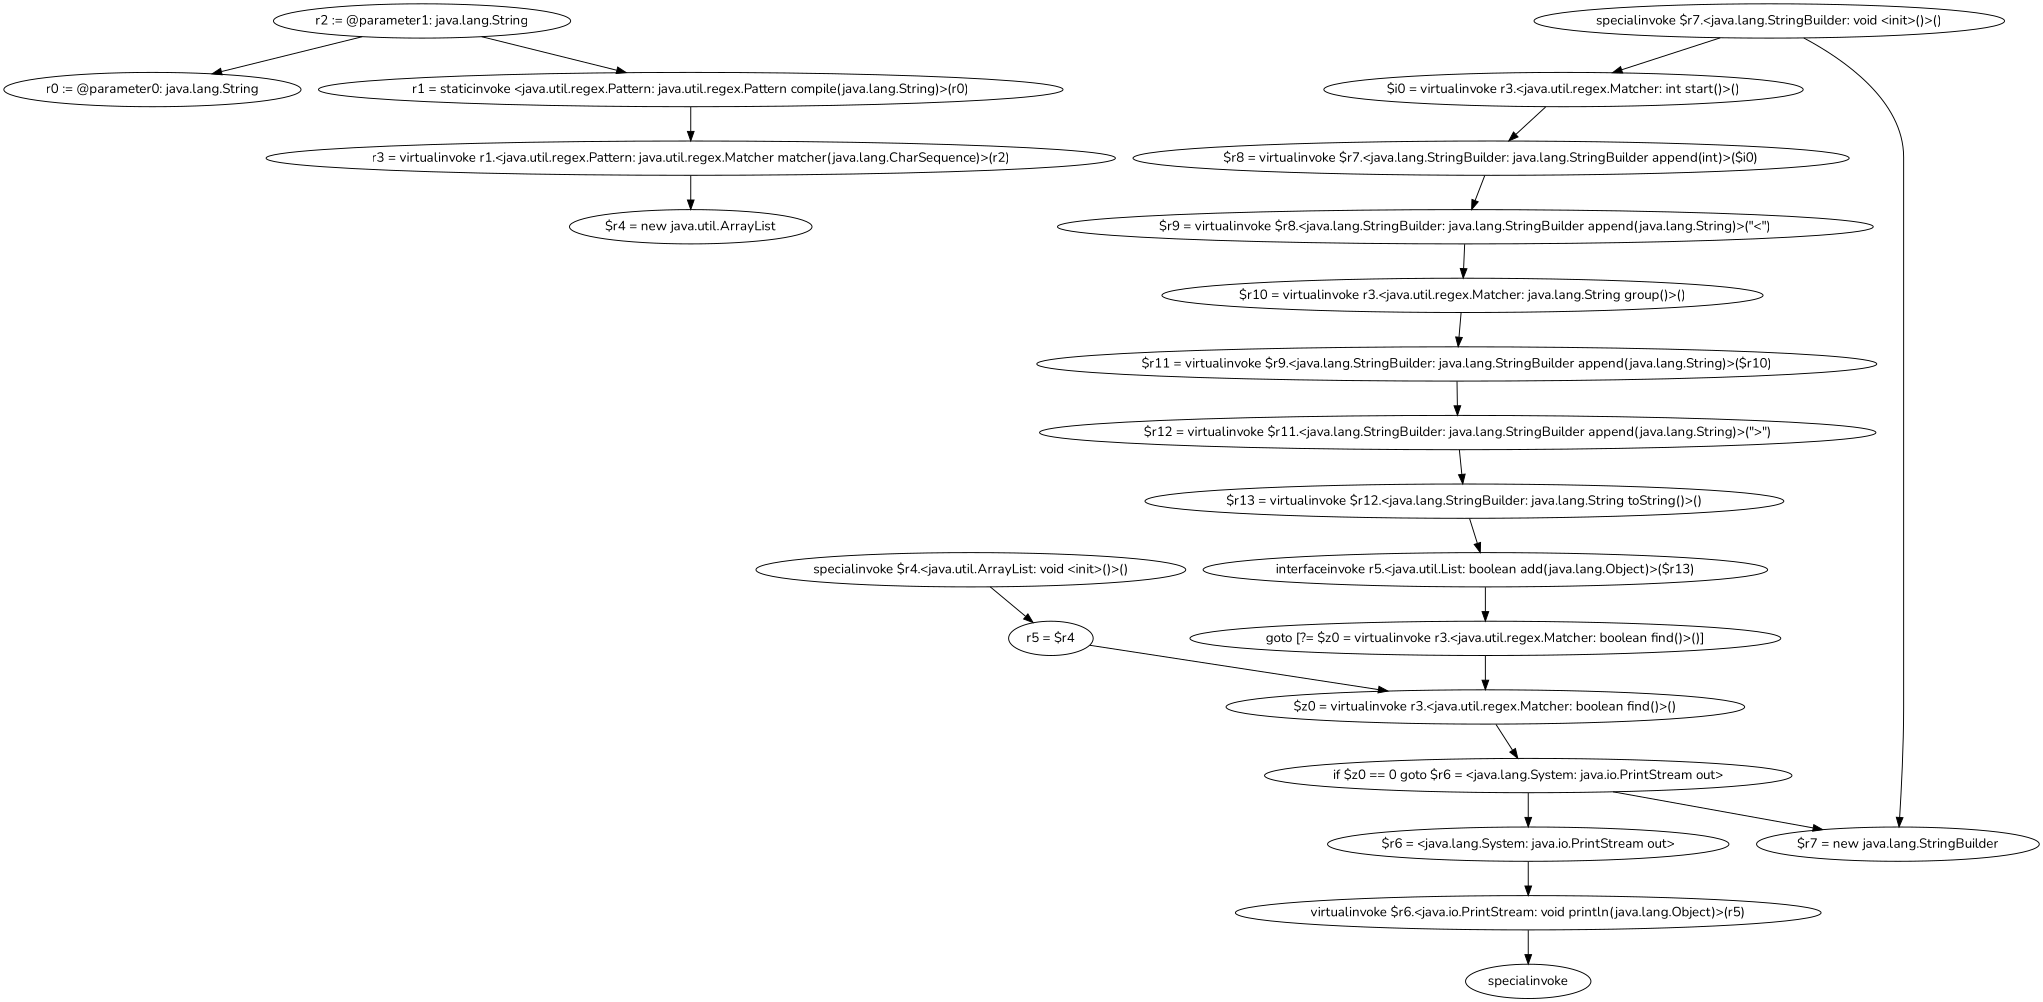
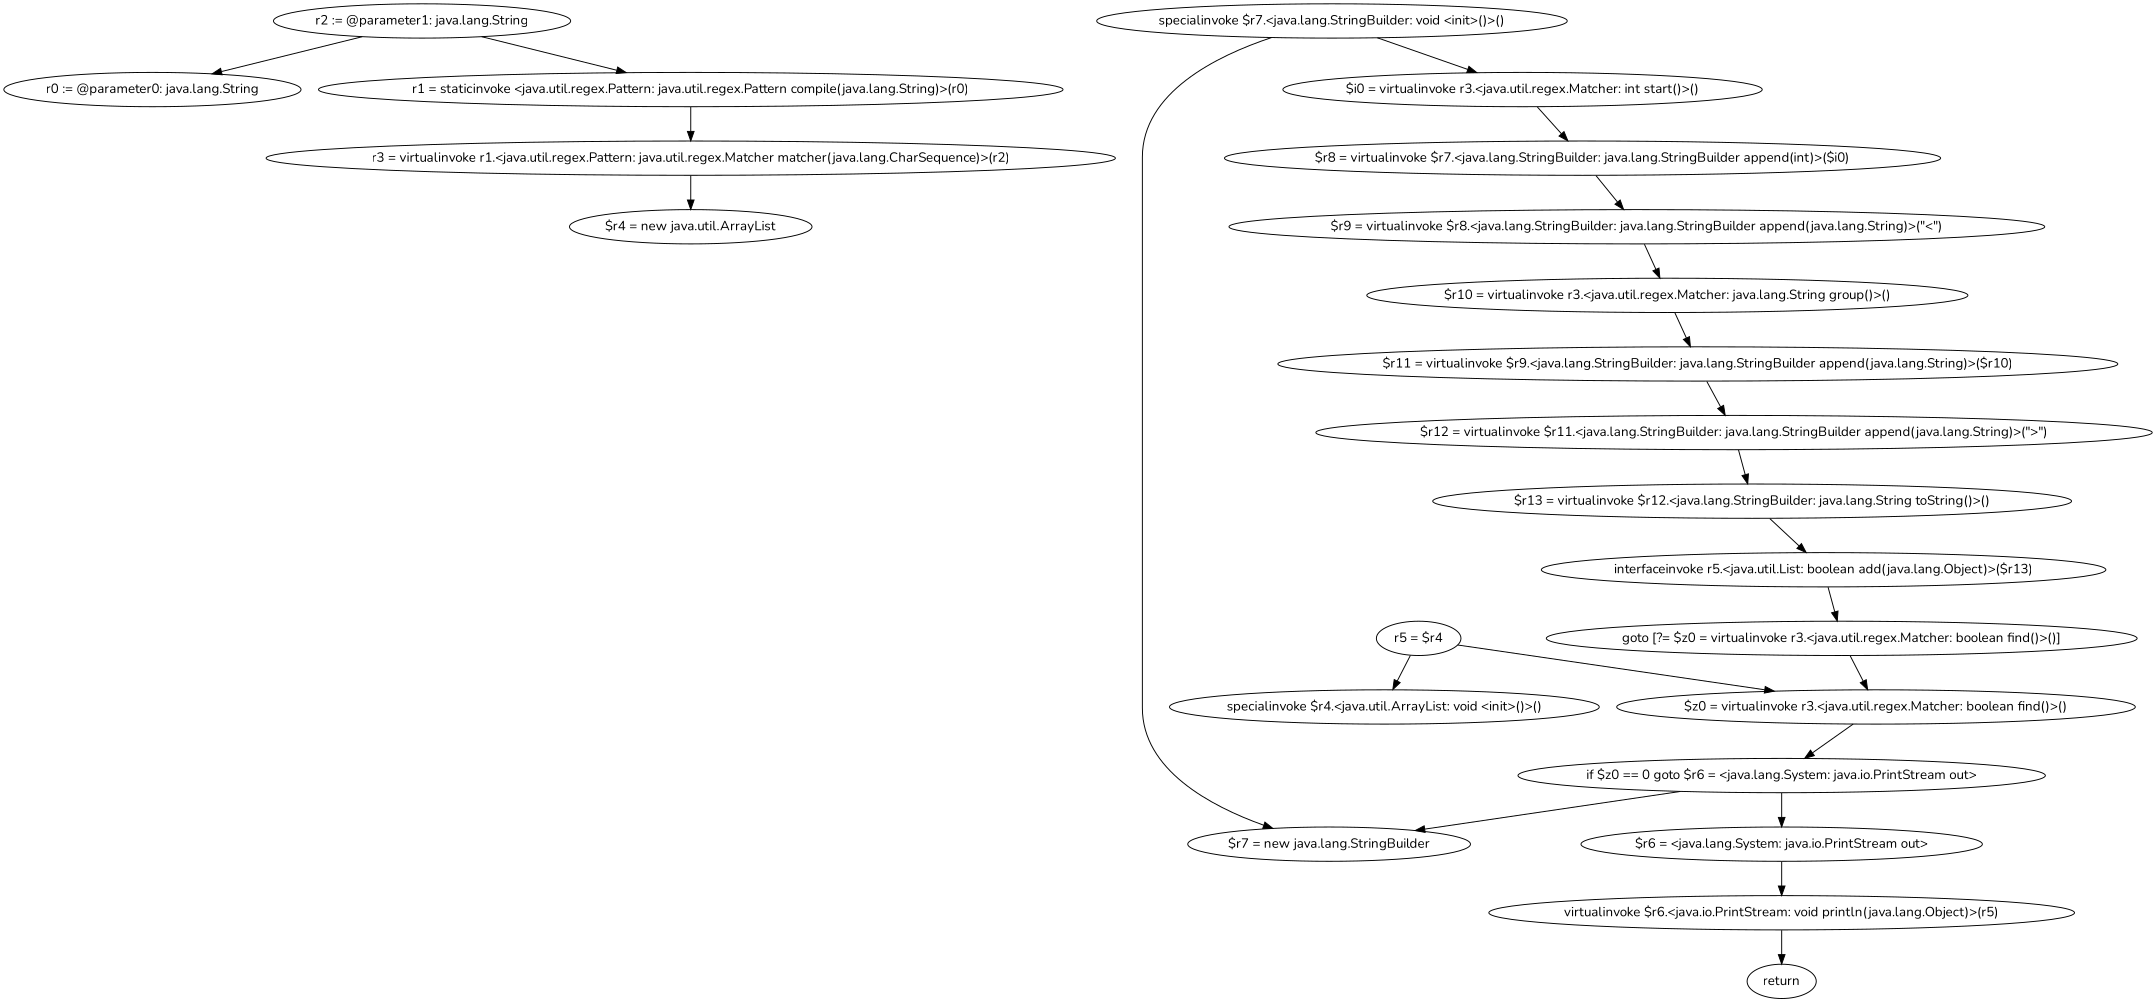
(1008, 602) -> (1404, 668)
(1528, 981) -> (1782, 981)
